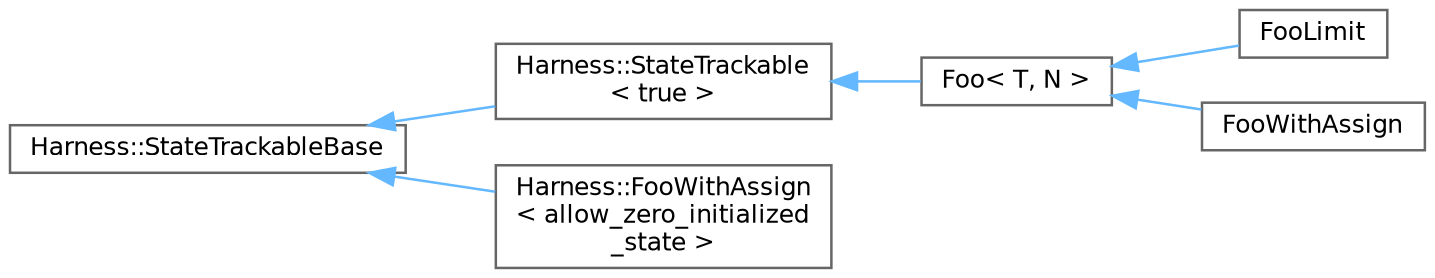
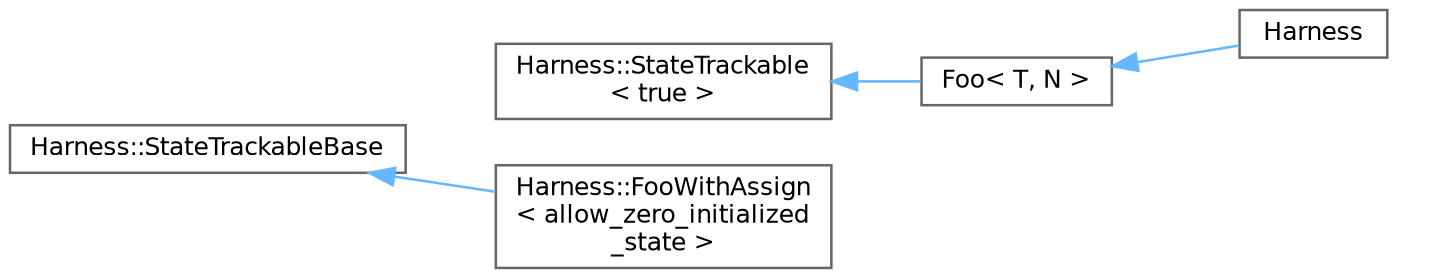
(1313, 34) -> (1313, 34)
(445, 114) -> none
(1313, 126) -> none
